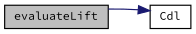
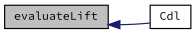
(123, 9) -> (135, 24)
